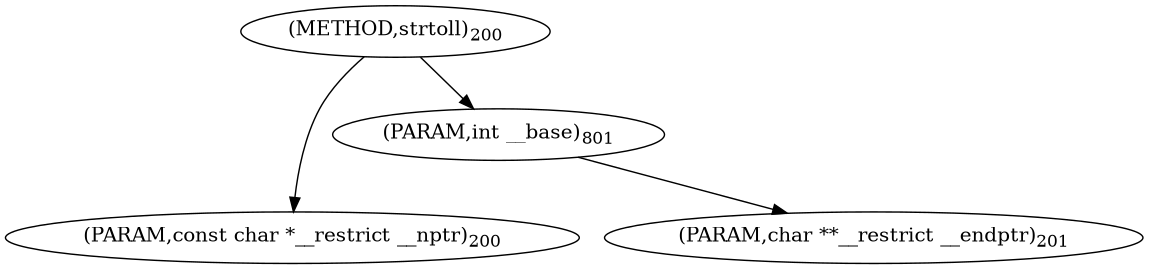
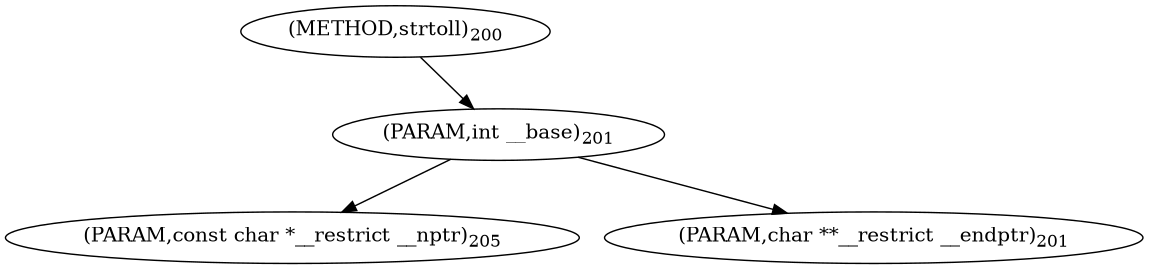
(314, 119) -> (403, 183)
(598, 132) -> (598, 132)
(485, 236) -> (485, 236)
